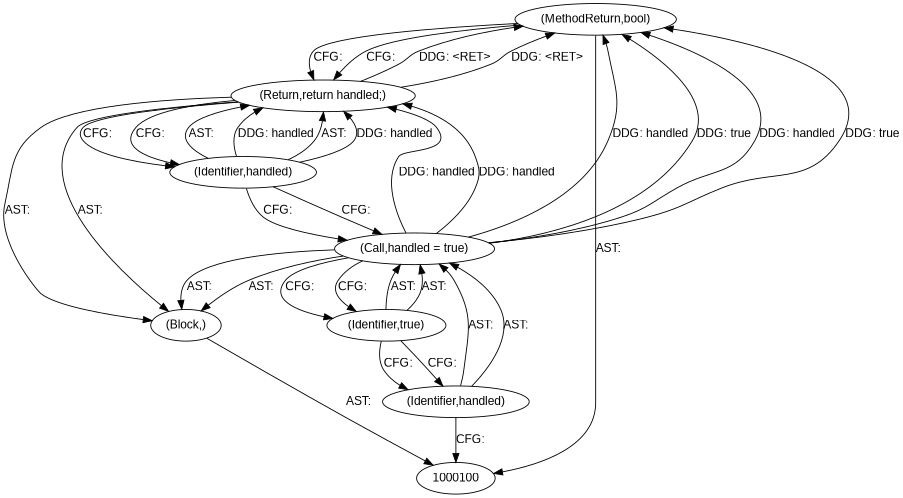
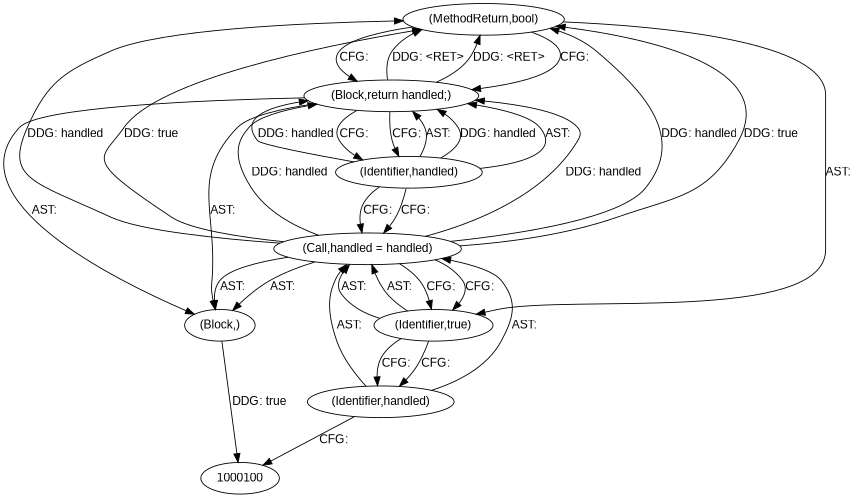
(323, 96) -> (391, 96)
(415, 249) -> (368, 249)
(596, 282) -> (826, 210)
(360, 402) -> (259, 402)
